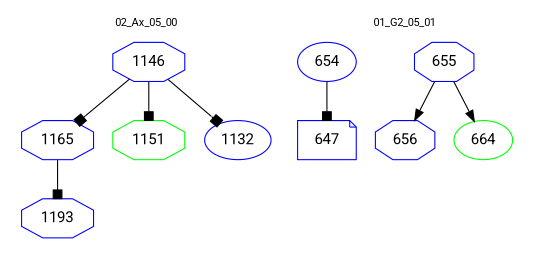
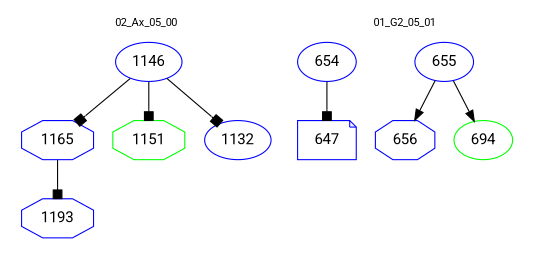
(149, 62) -> (149, 62)
(444, 62) -> (444, 62)
(483, 140) -> (483, 140)
